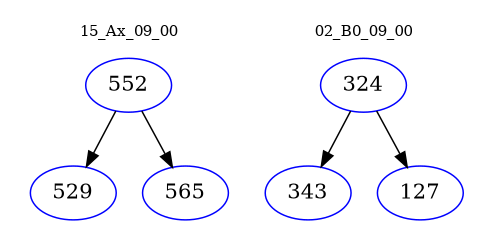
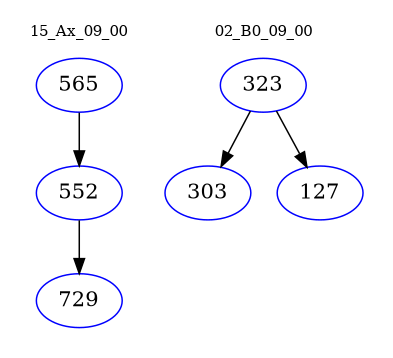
(363, 85) -> (263, 85)
(153, 132) -> (79, 132)
(73, 193) -> (79, 301)
(308, 193) -> (208, 193)
